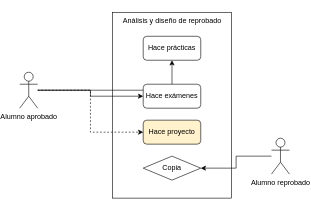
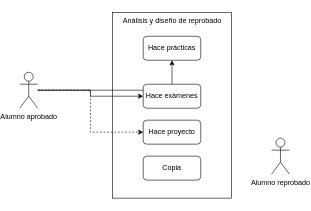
(172, 132) -> (172, 132)
(236, 156) -> none
(172, 168) -> (172, 168)
